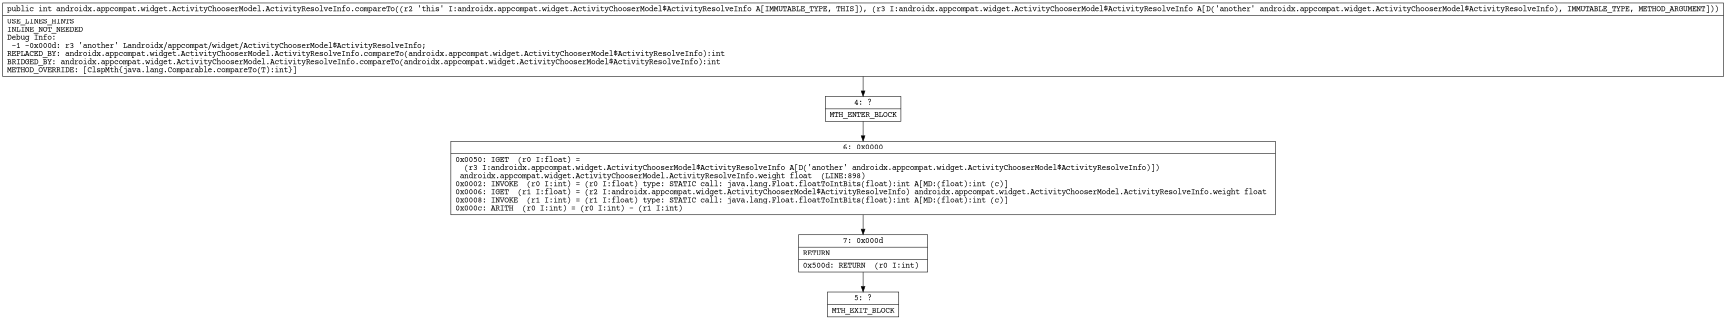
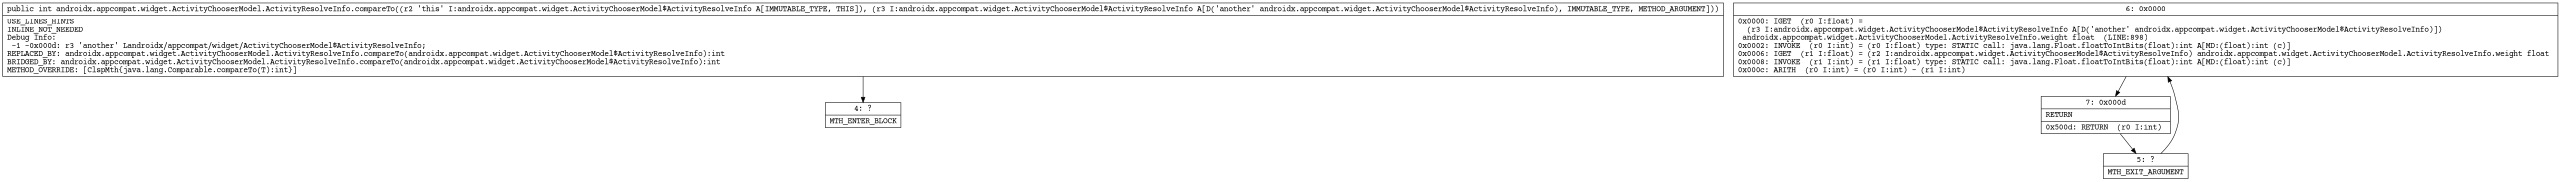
(863, 129) -> (2179, 120)
(520, 160) -> (1803, 21)
(863, 310) -> (2146, 172)
